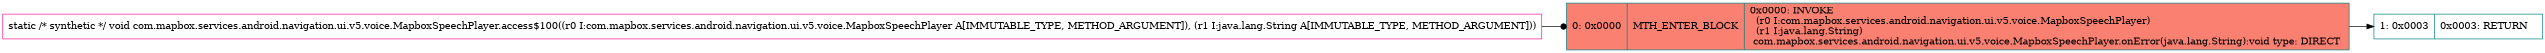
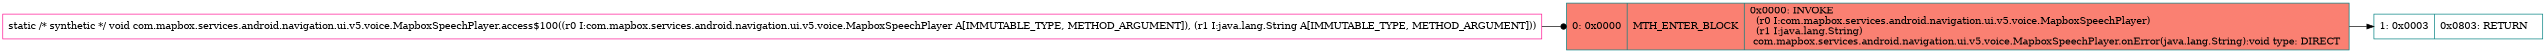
(2489, 26) -> (2489, 26)
